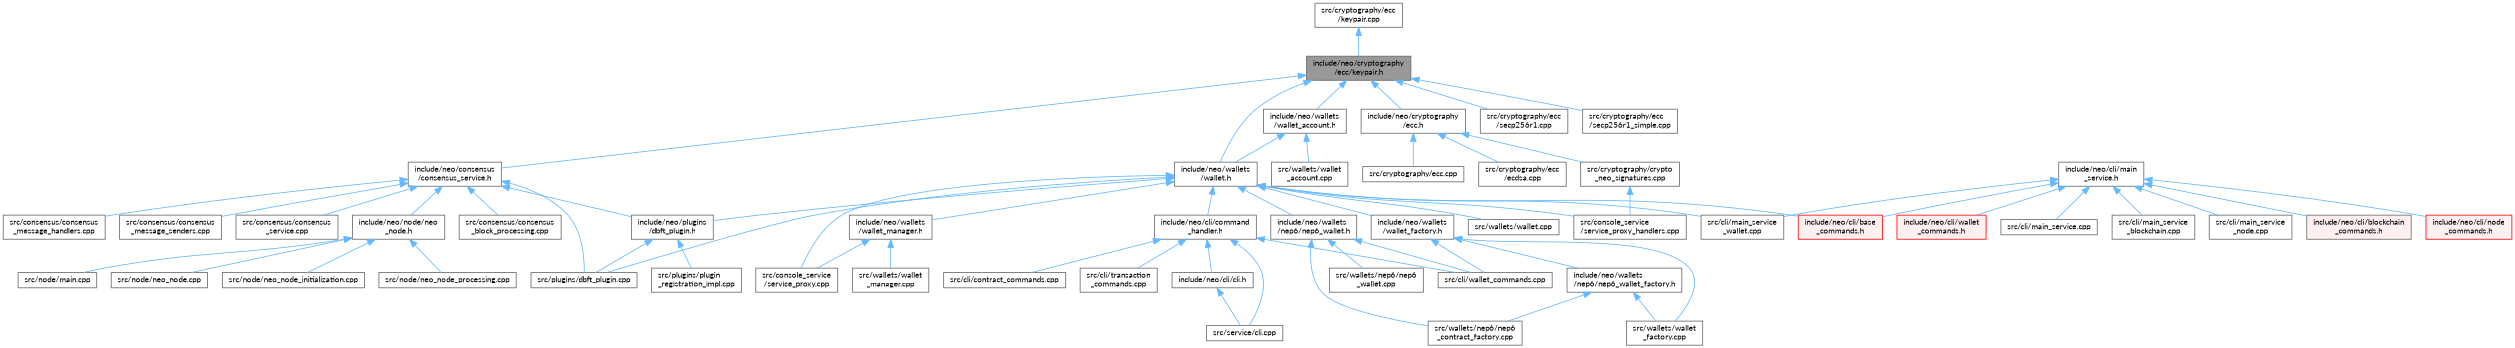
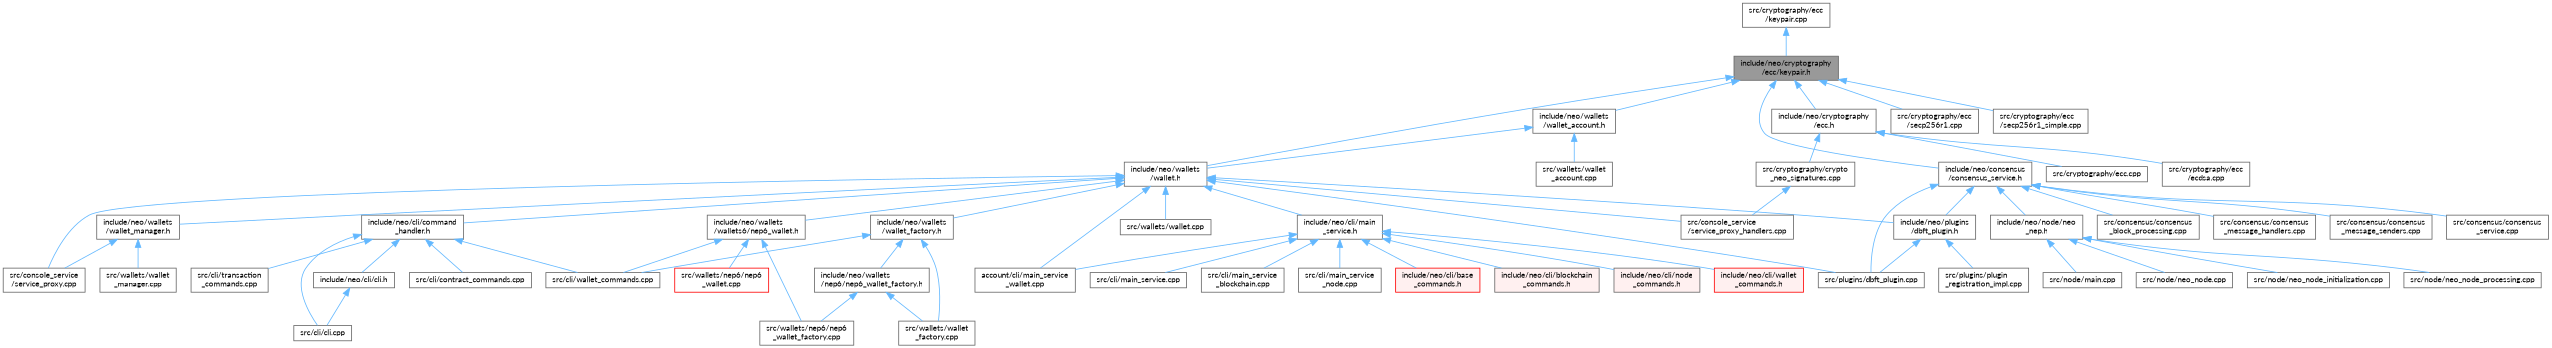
(1612, 201) -> (1257, 202)
(399, 227) -> (2037, 227)
(1314, 227) -> (756, 227)
(1742, 227) -> (1025, 280)
(2469, 227) -> (1657, 280)
(1376, 280) -> (722, 280)
(1245, 333) -> (323, 333)
(1475, 333) -> (807, 333)
